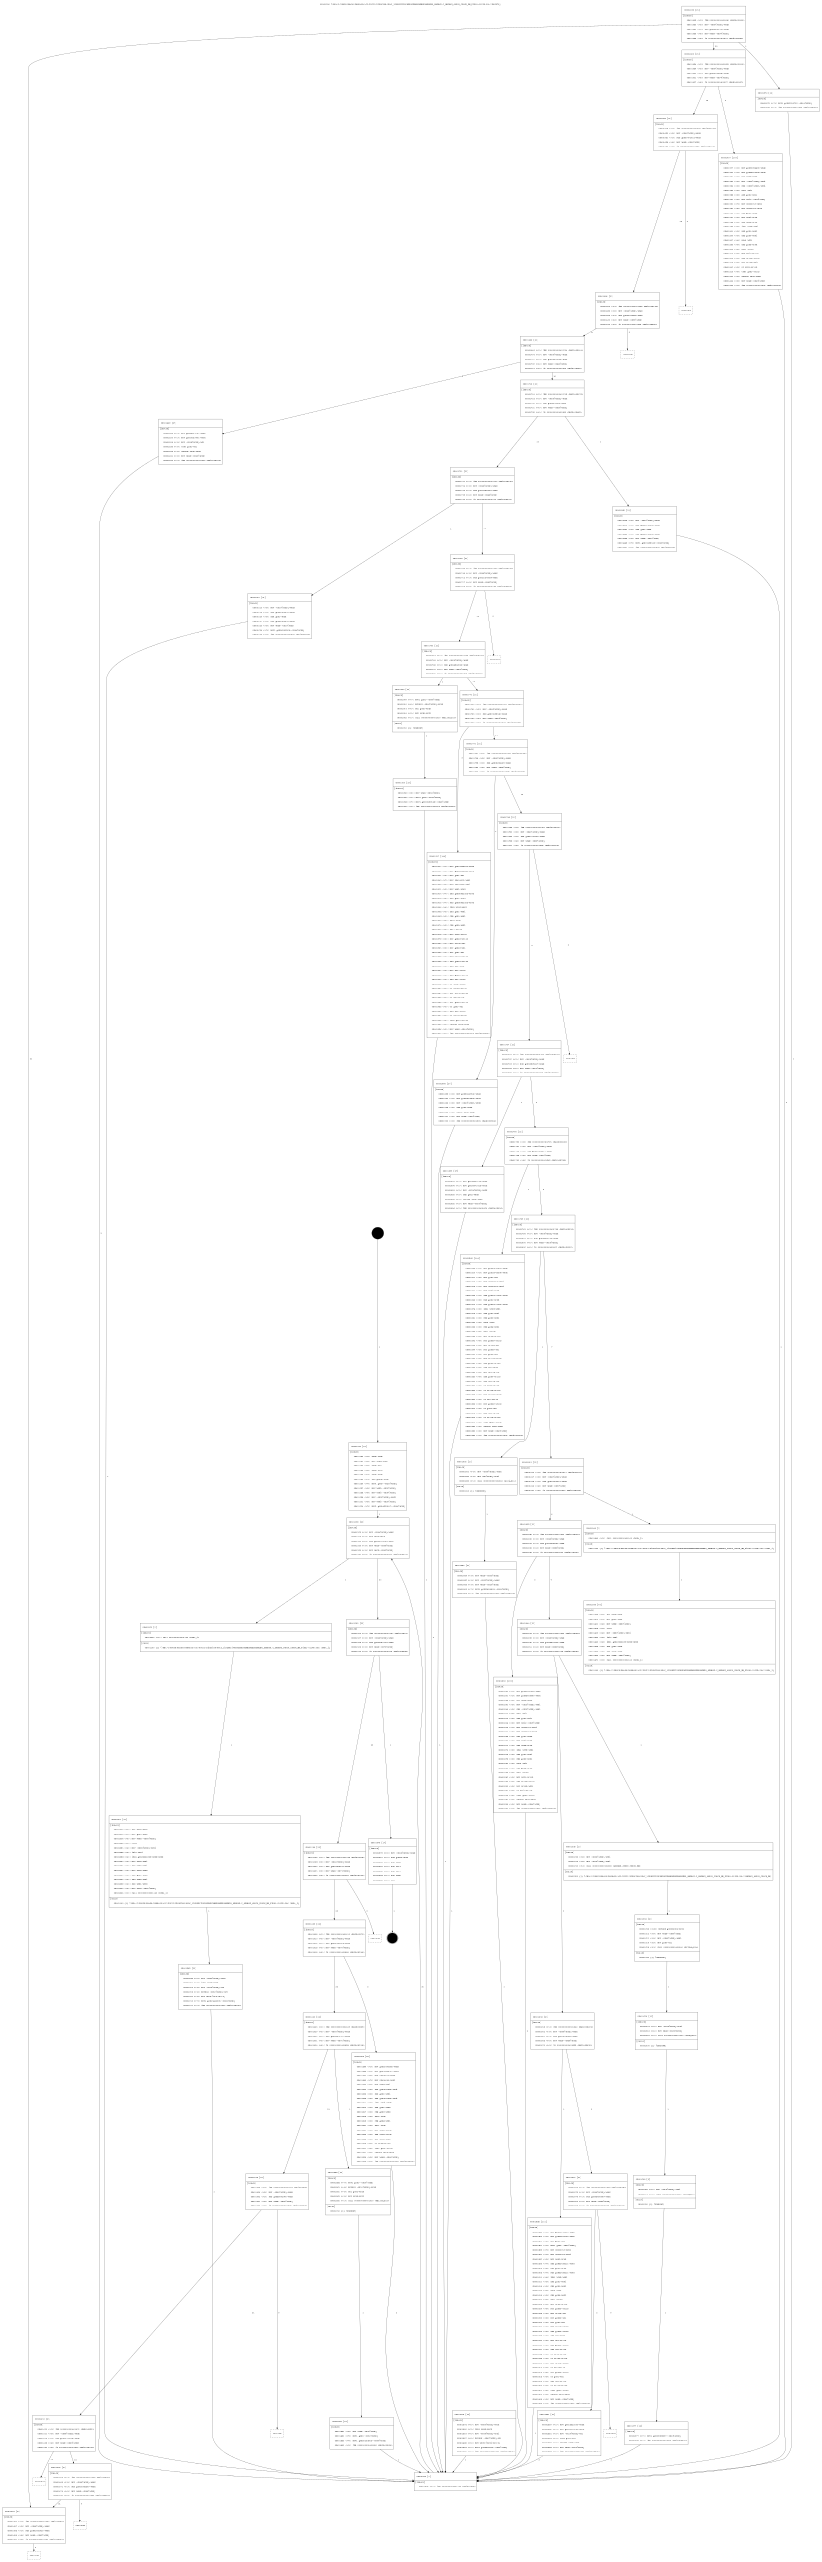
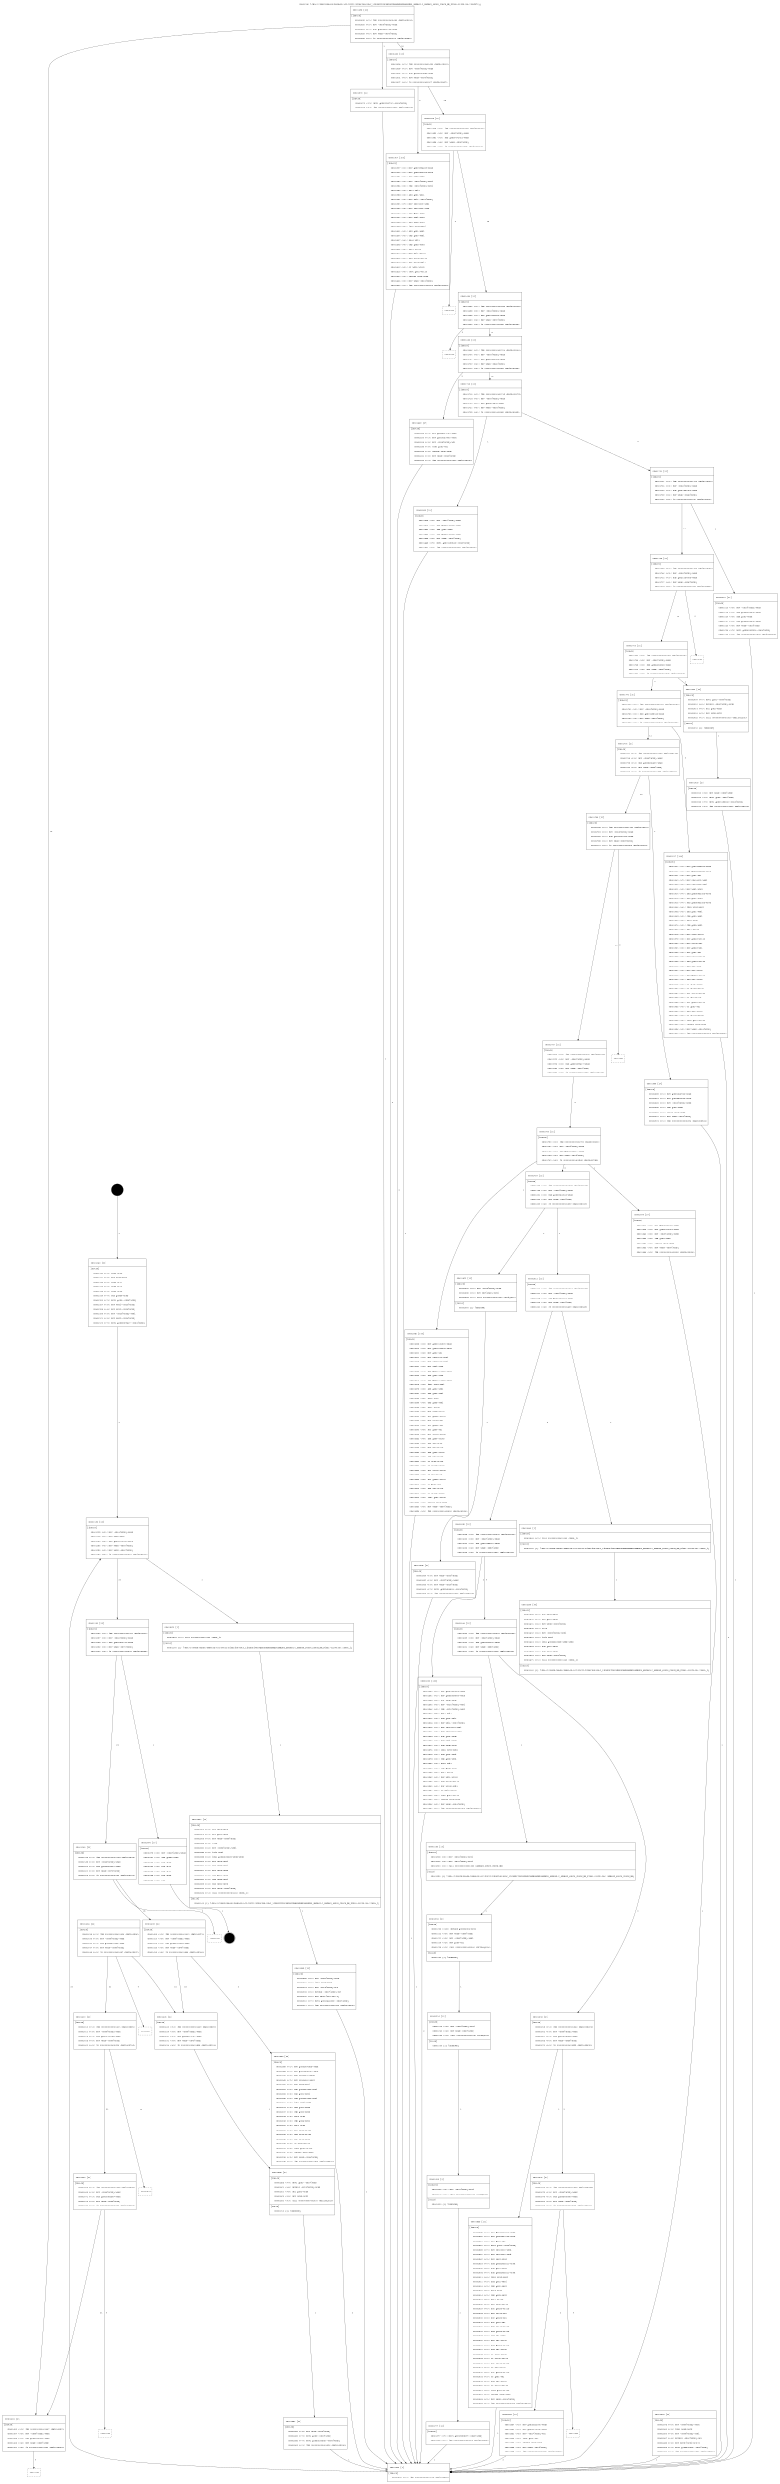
(502, 1121) -> (613, 1187)
(306, 2111) -> (155, 1983)
